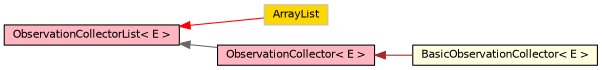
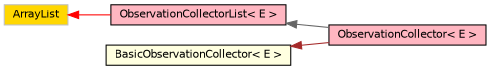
(227, 22) -> (95, 15)
(399, 55) -> (315, 44)
